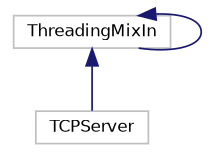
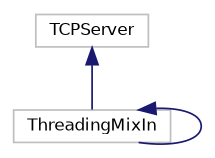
(92, 89) -> (92, 87)
